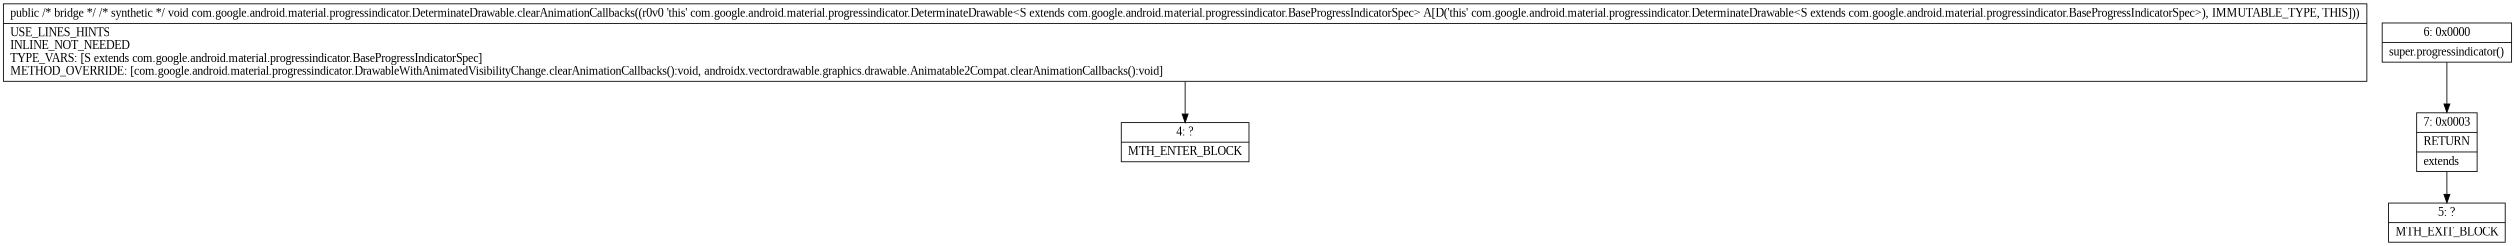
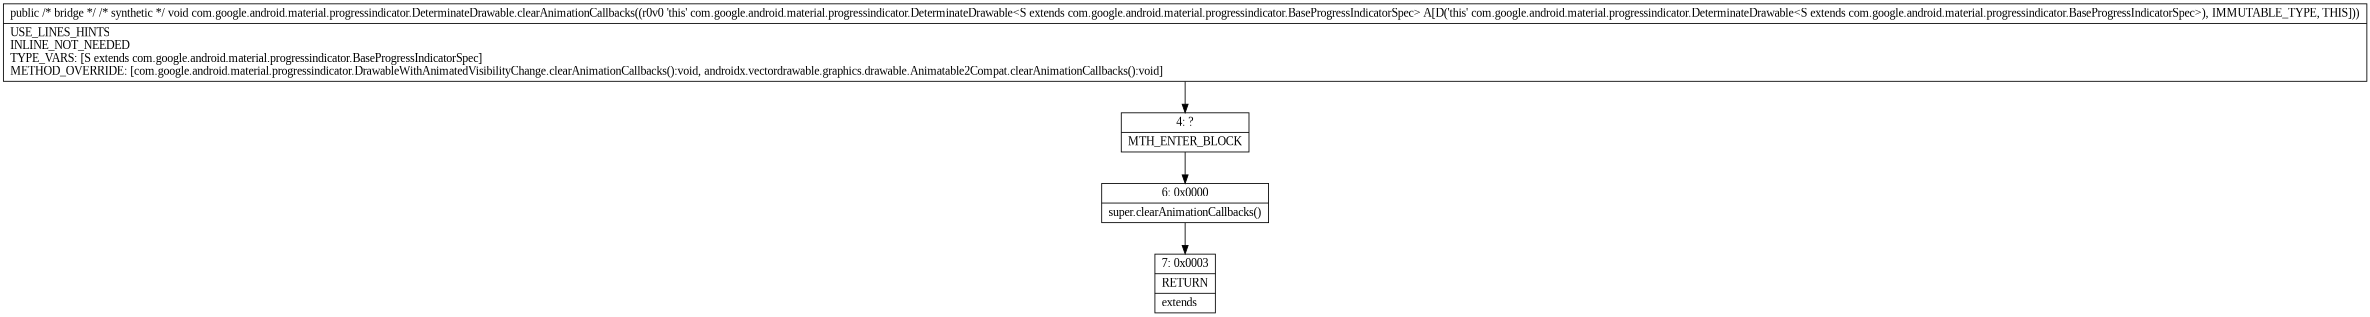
(2447, 52) -> (1185, 212)
none -> (1185, 163)
(2447, 223) -> none
